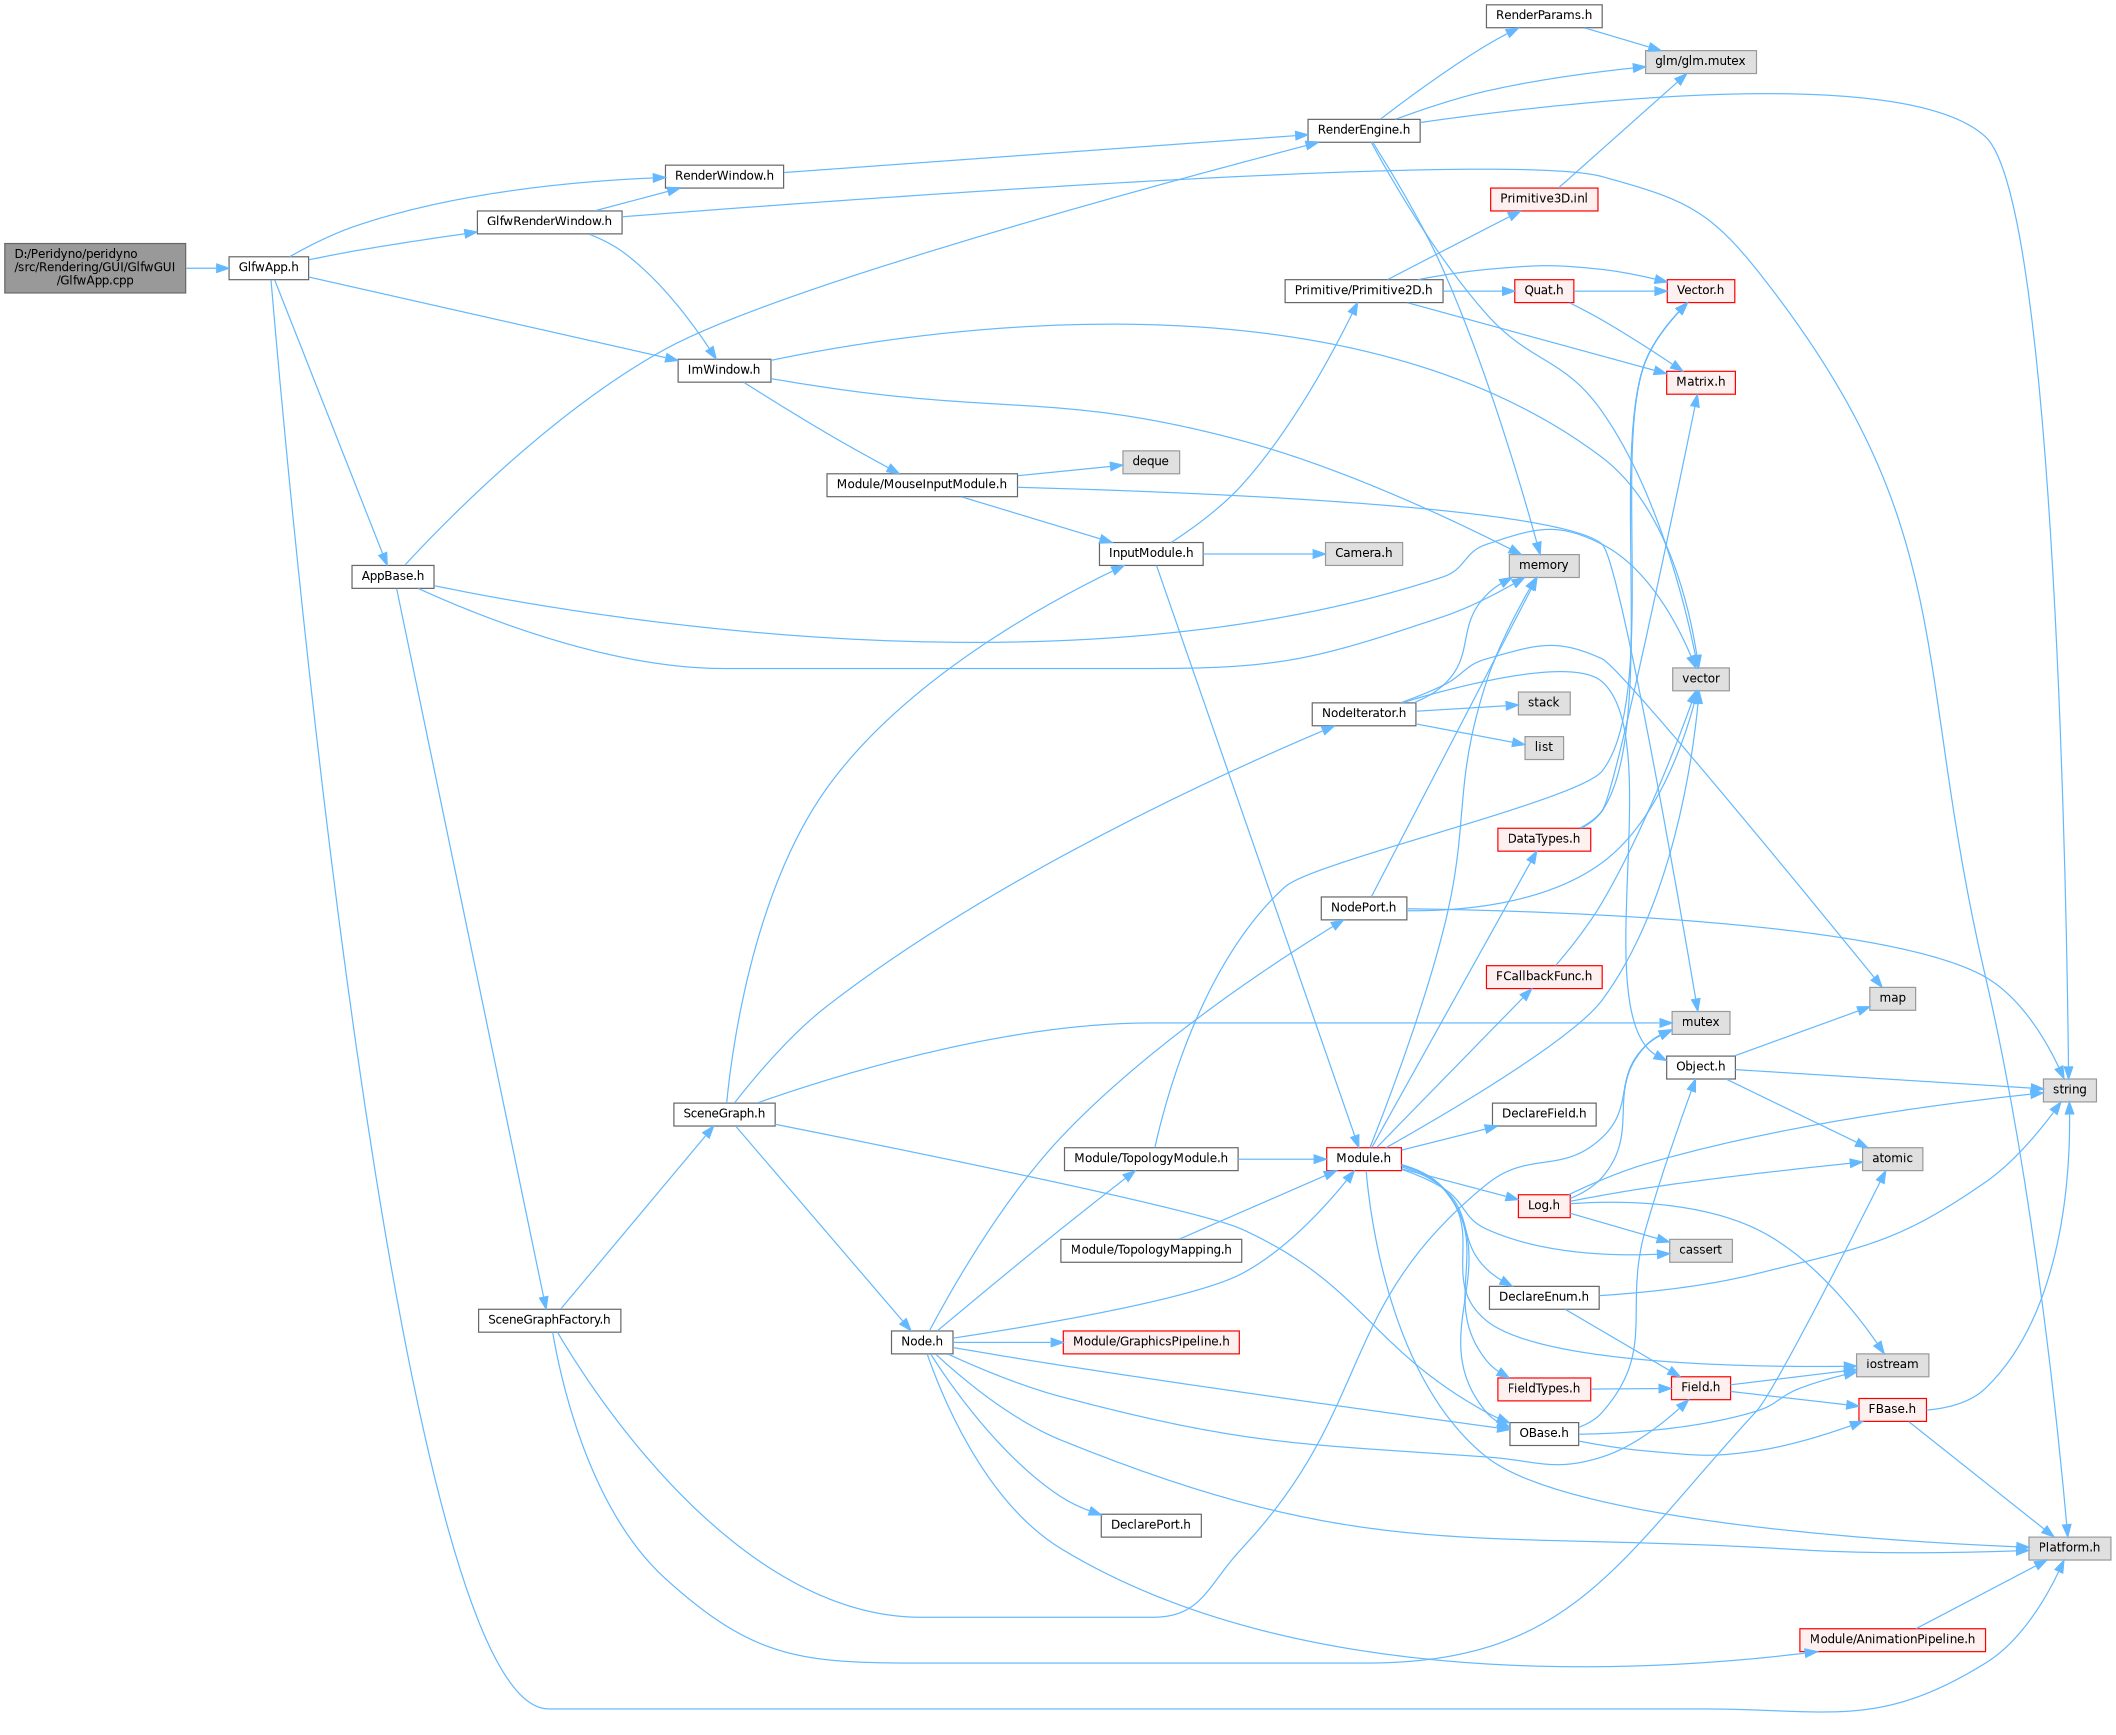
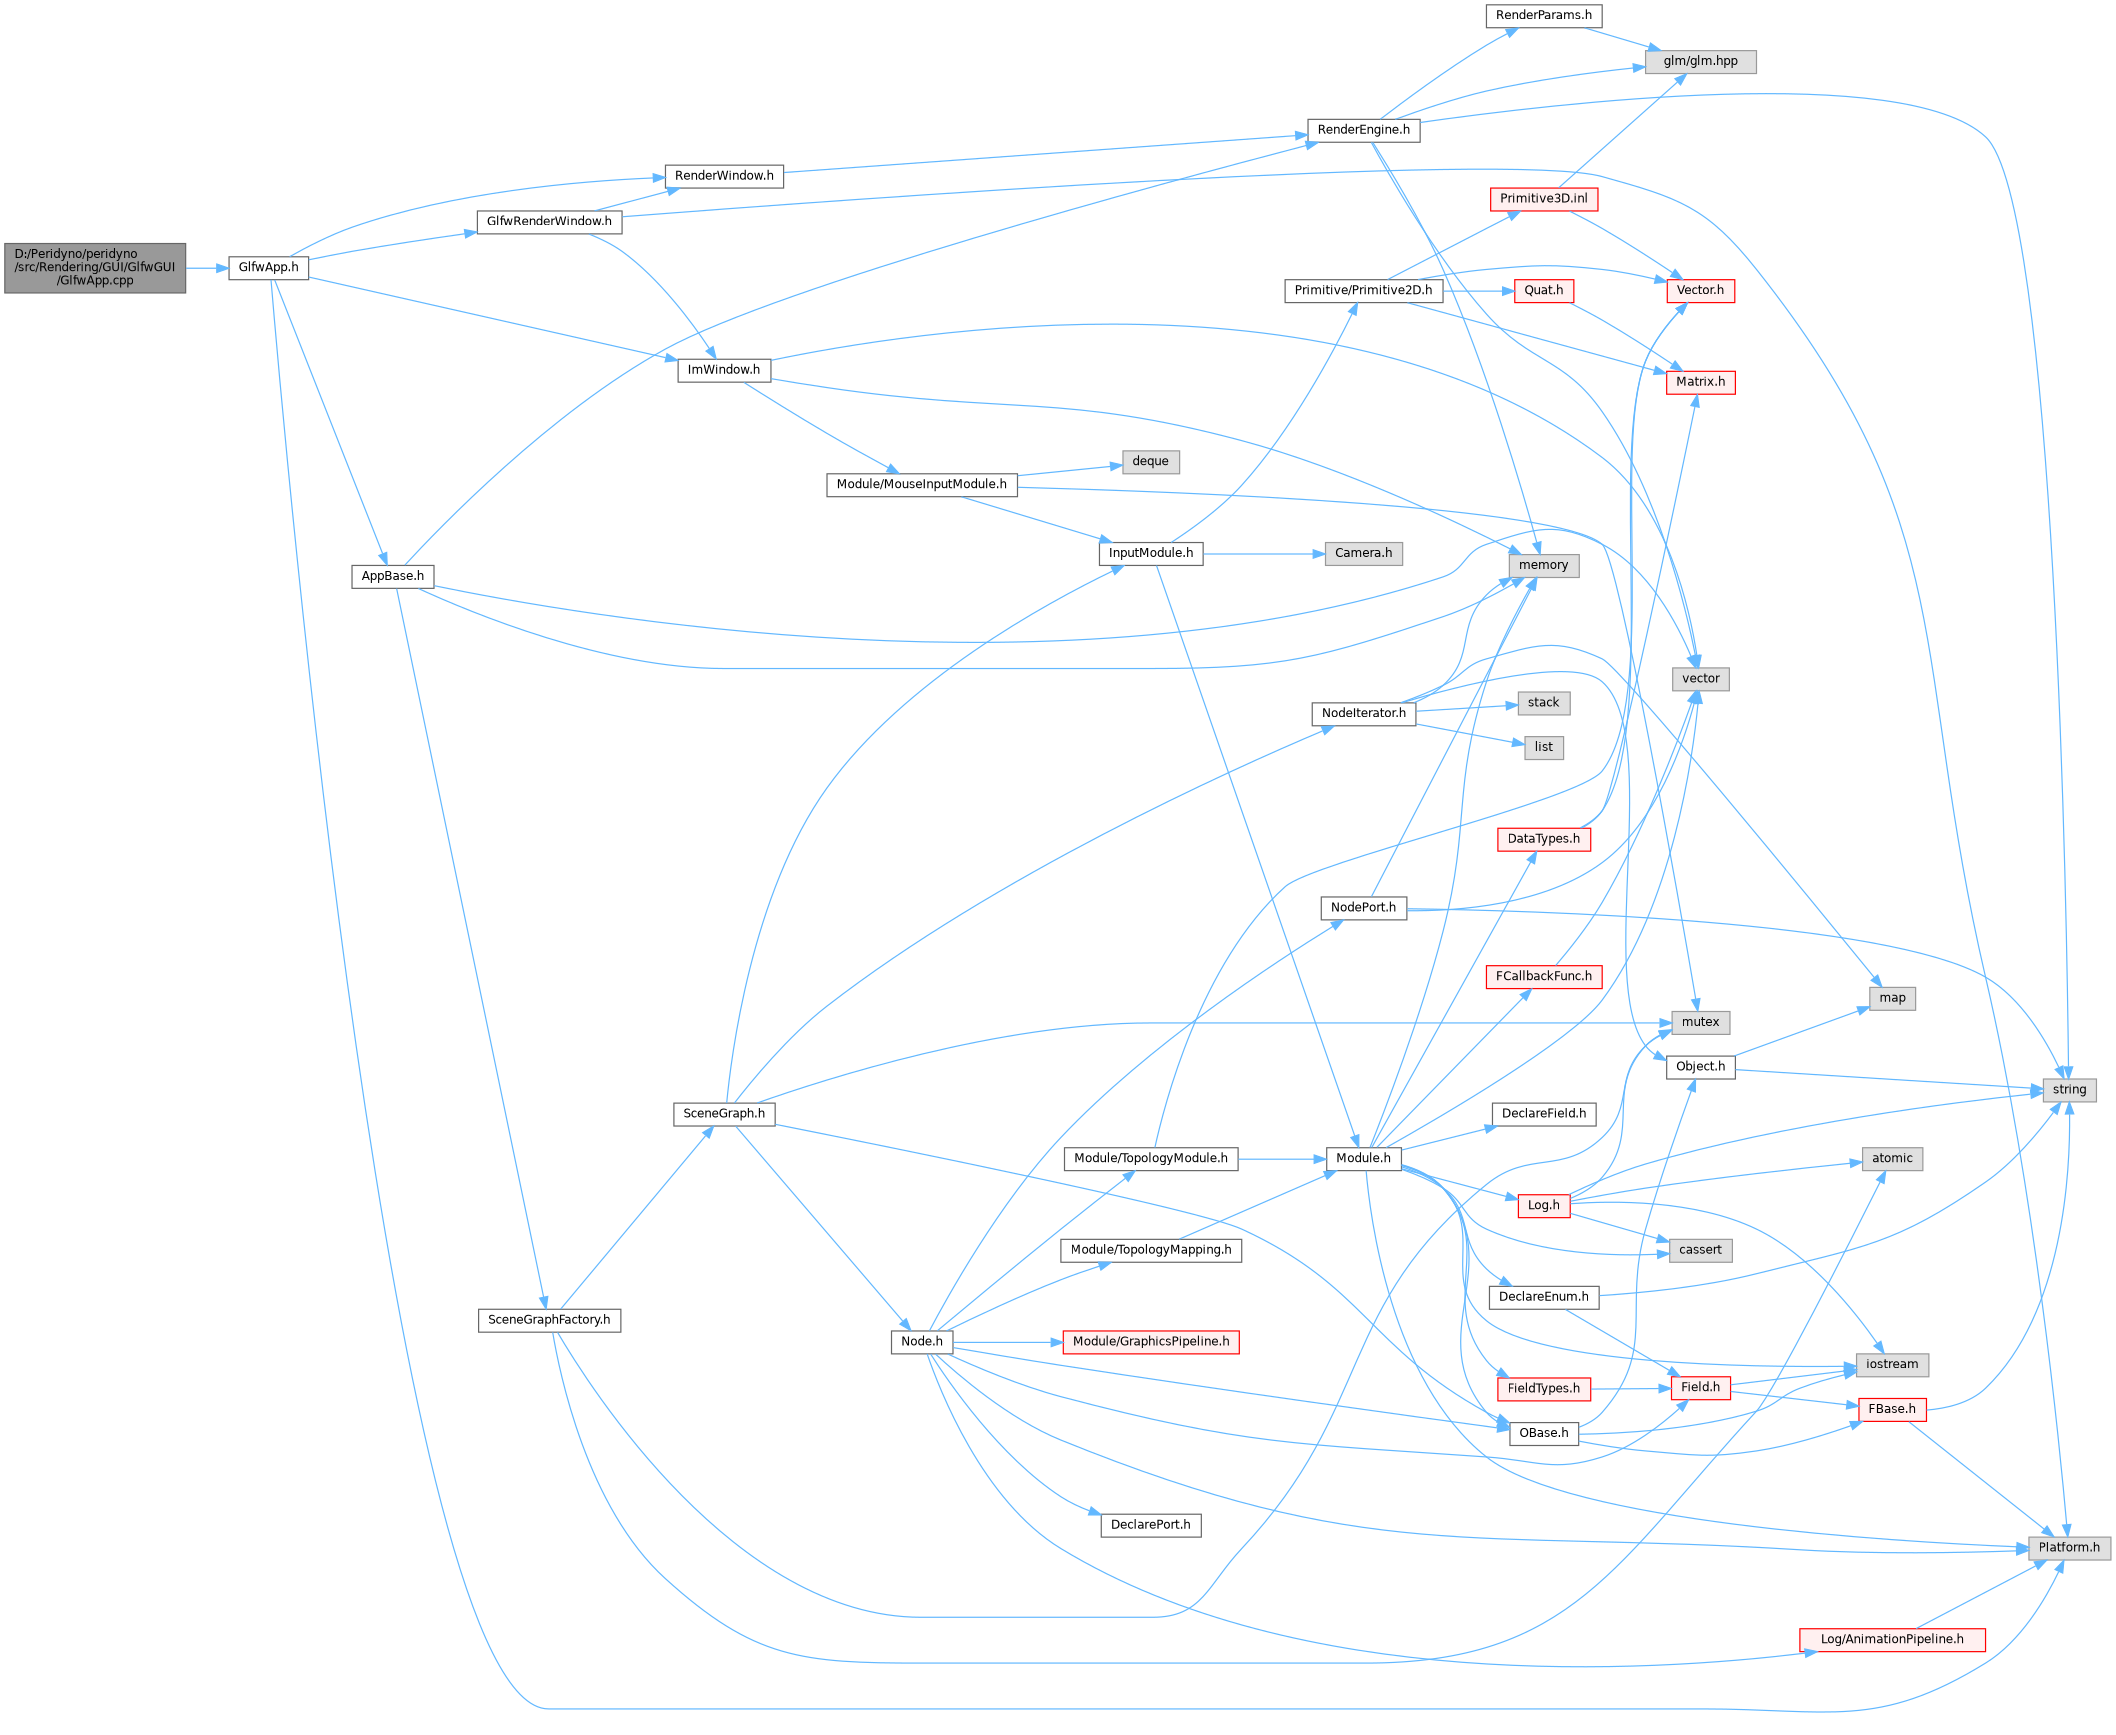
(1701, 62) -> (1701, 62)
(1615, 291) -> (1622, 240)
(1791, 1111) -> none
(1364, 1159) -> (1364, 1159)
(1168, 1298) -> (1022, 1296)
(1893, 1640) -> (1893, 1640)
